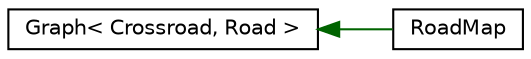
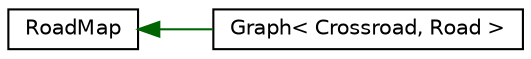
(366, 29) -> (186, 29)
